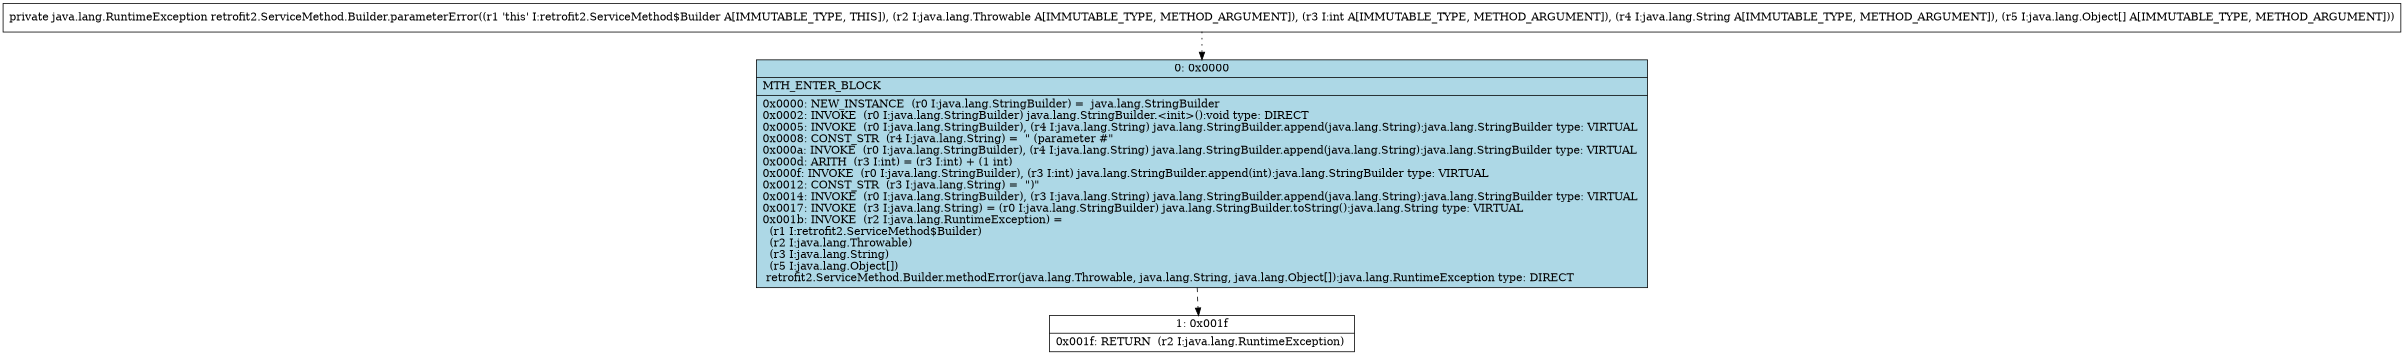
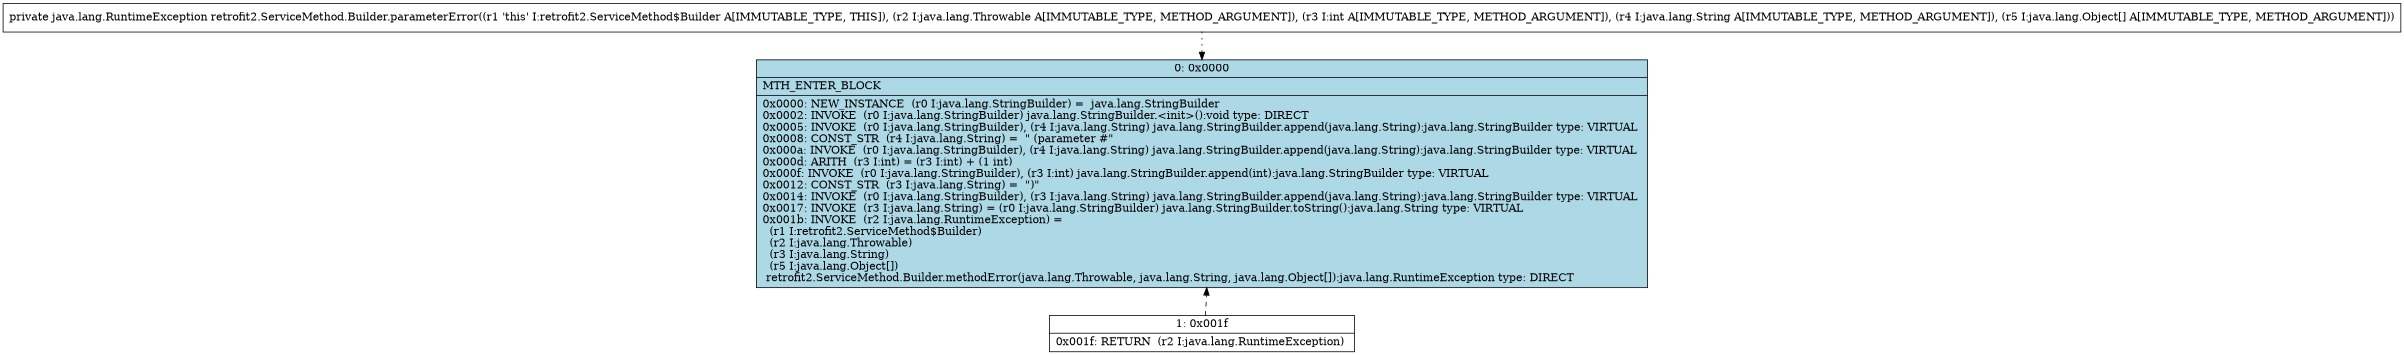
(1198, 298) -> (1206, 306)
